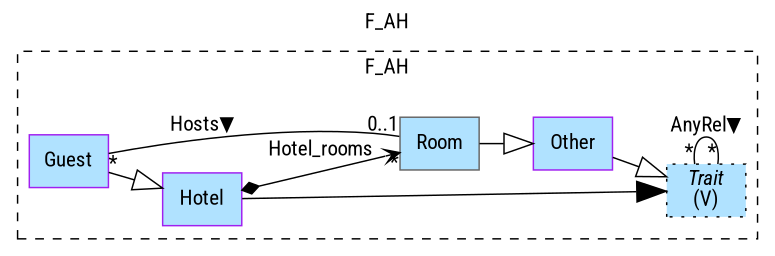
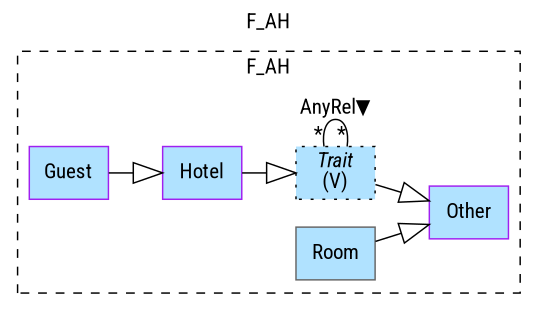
(253, 134) -> none
(626, 162) -> (388, 188)
(322, 171) -> none
(439, 195) -> (254, 173)
